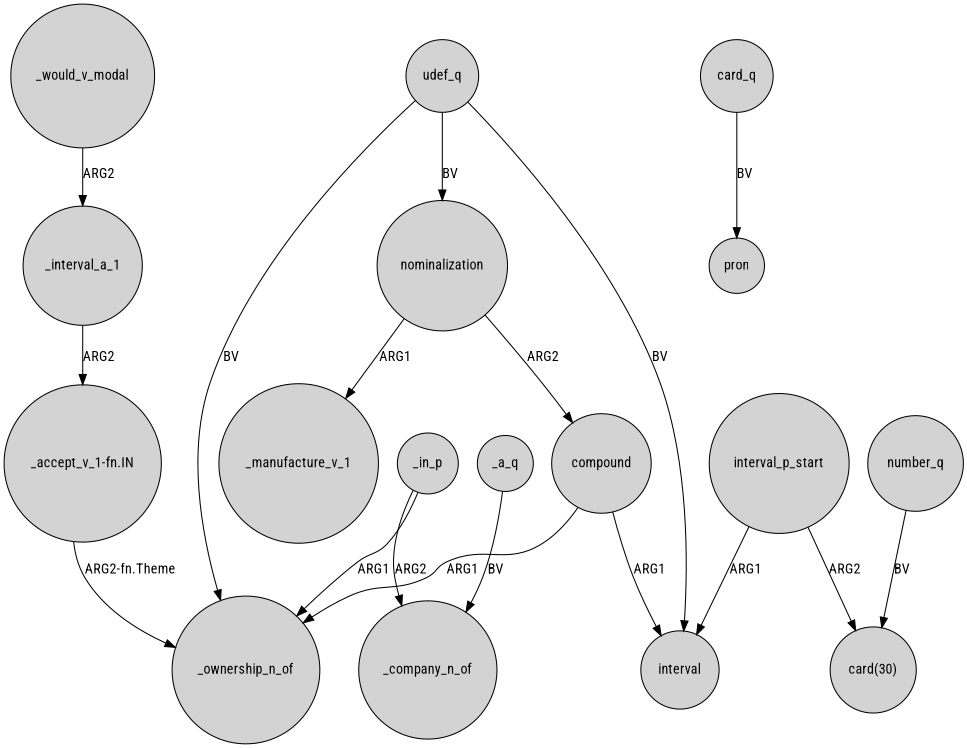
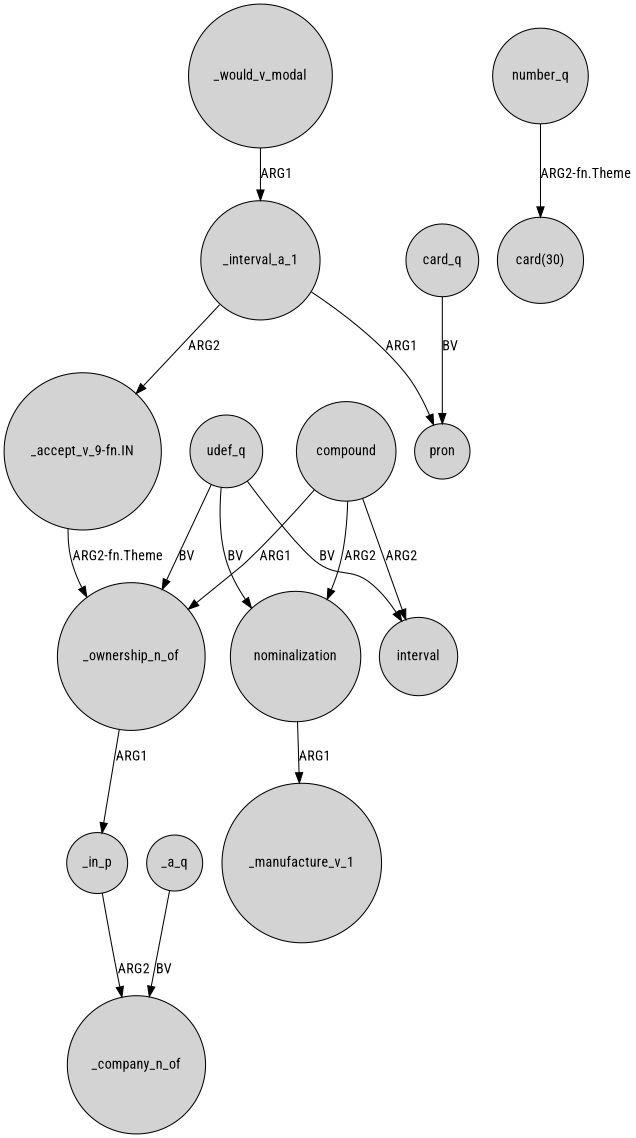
(99, 174) -> (276, 174)
none -> (379, 345)
(527, 364) -> (344, 546)
(83, 463) -> (83, 451)
(779, 463) -> none
(368, 556) -> (111, 776)
(649, 570) -> (401, 556)
(902, 570) -> (586, 174)
